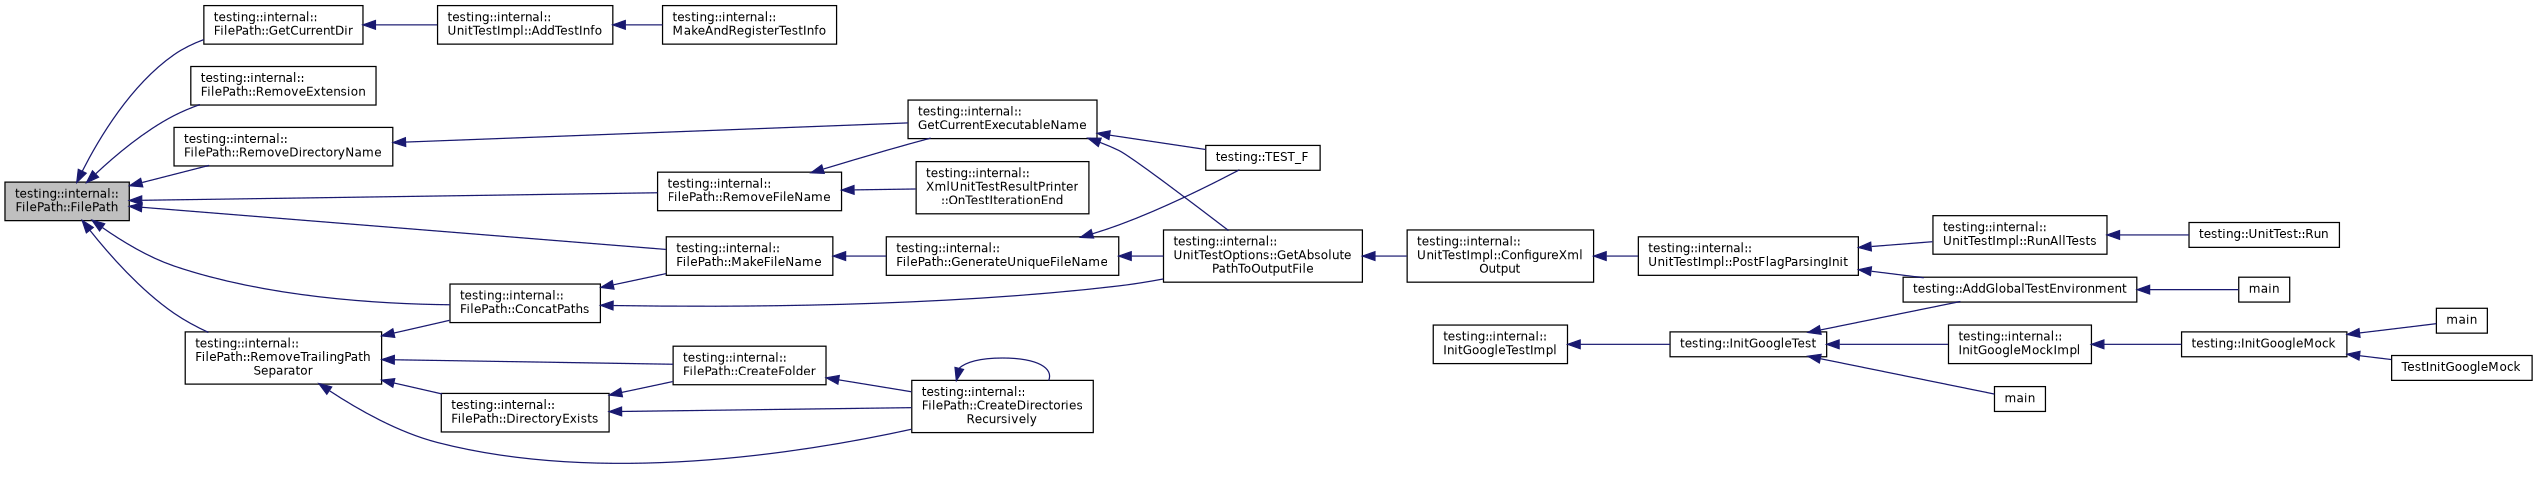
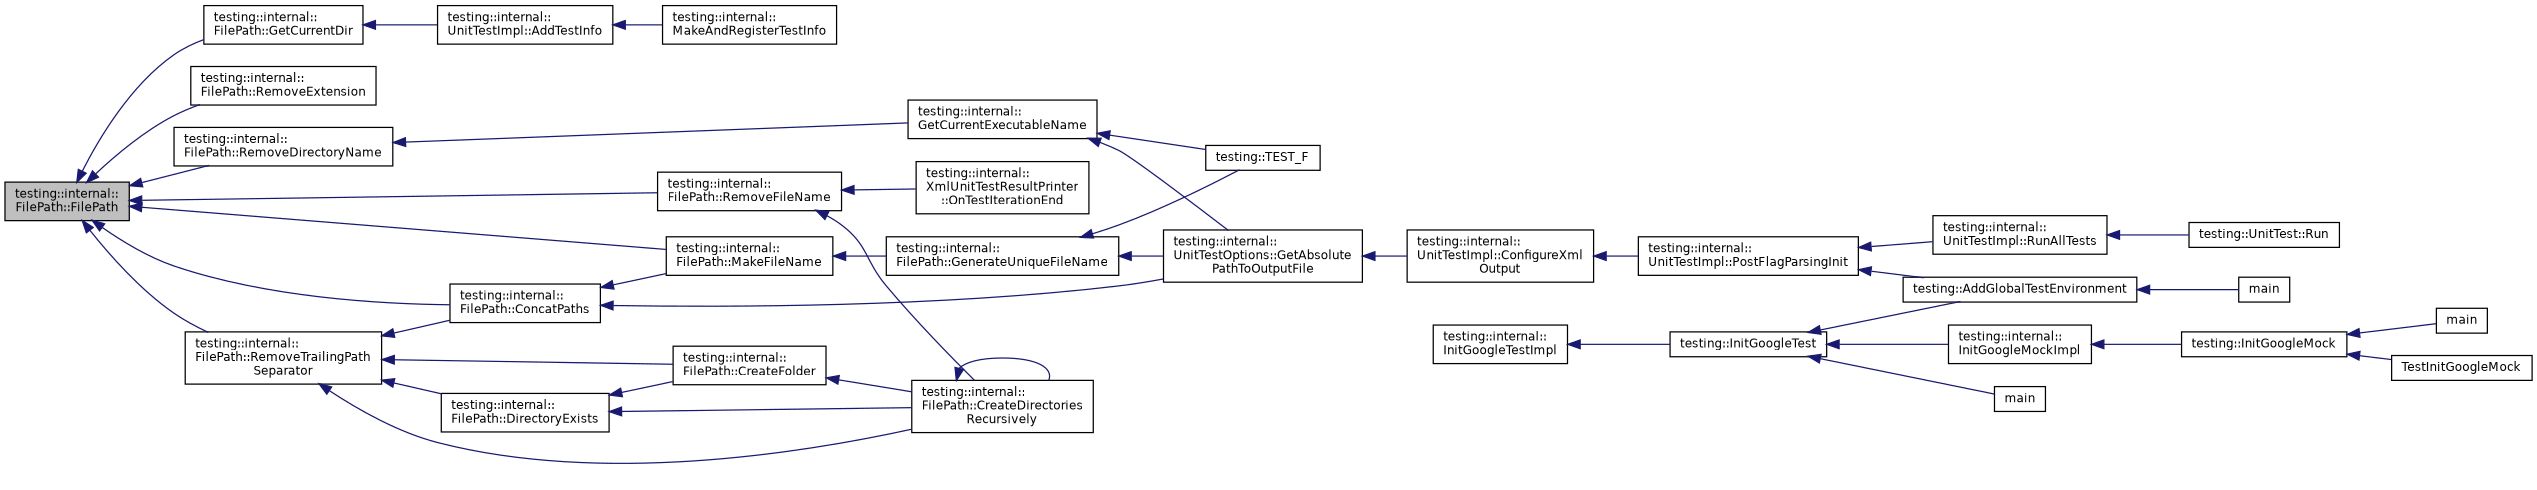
(877, 153) -> (891, 291)
